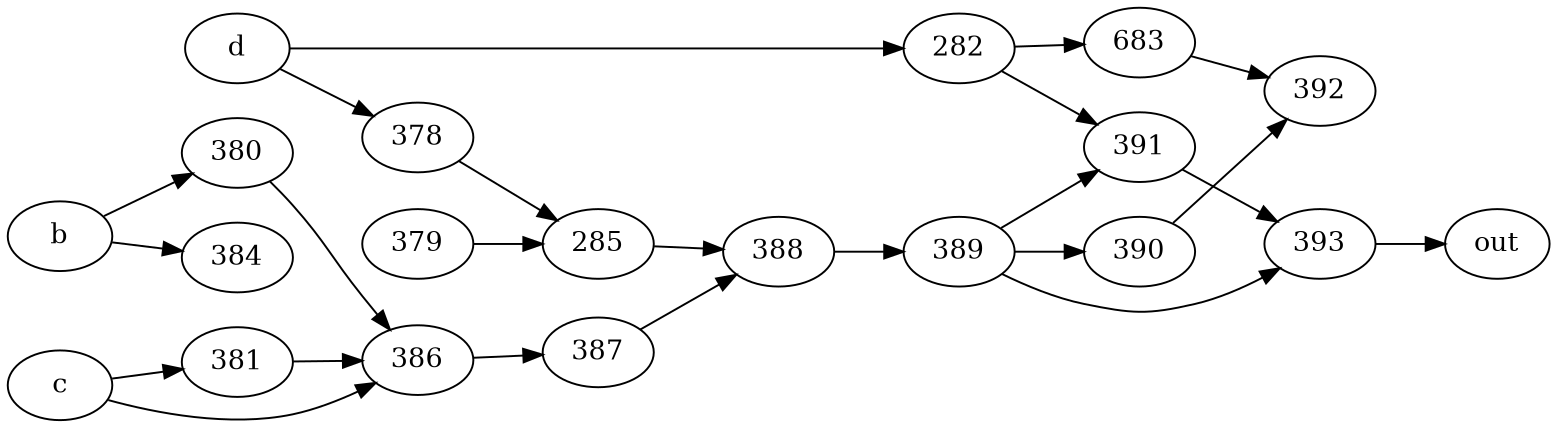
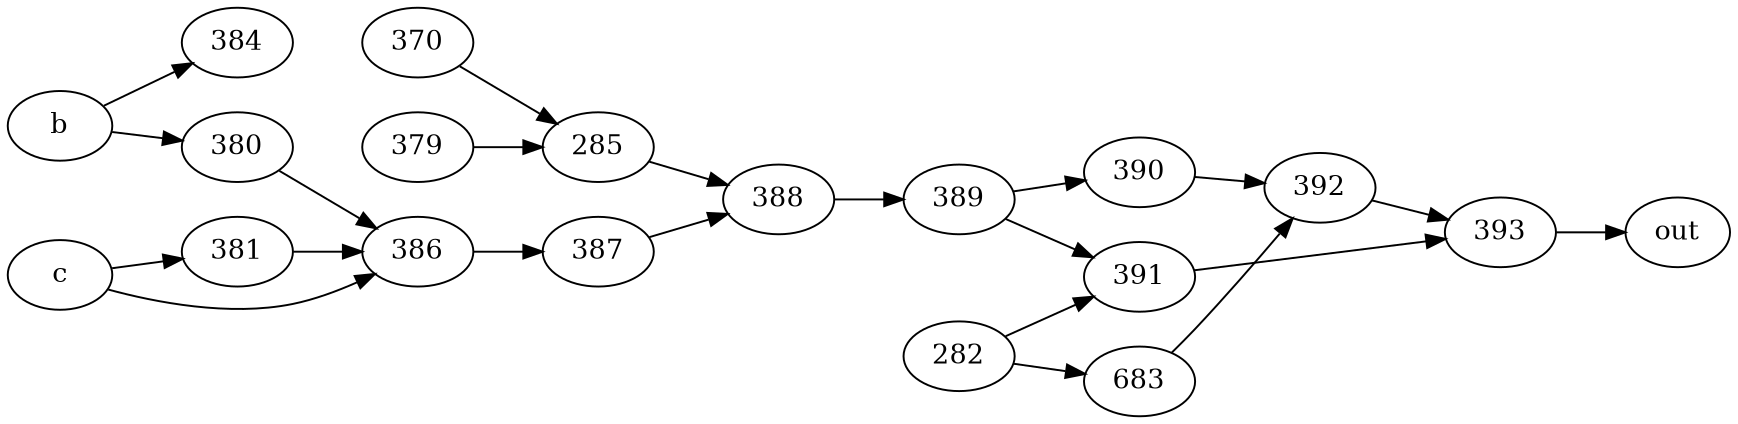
(237, 48) -> none
(418, 137) -> (418, 43)
(1132, 311) -> (1401, 208)
